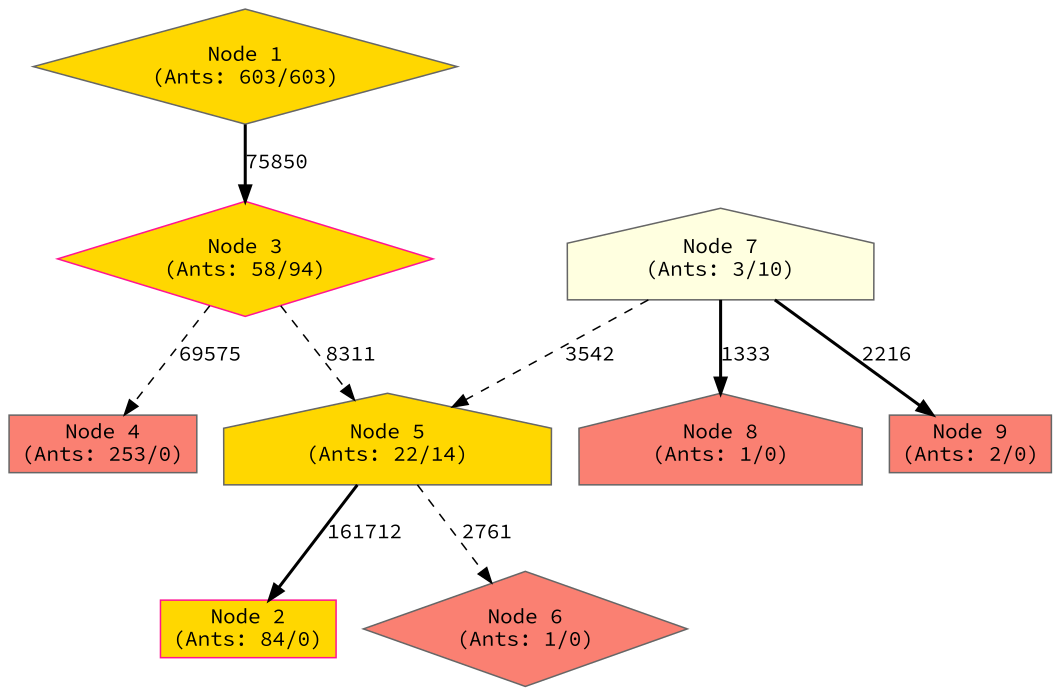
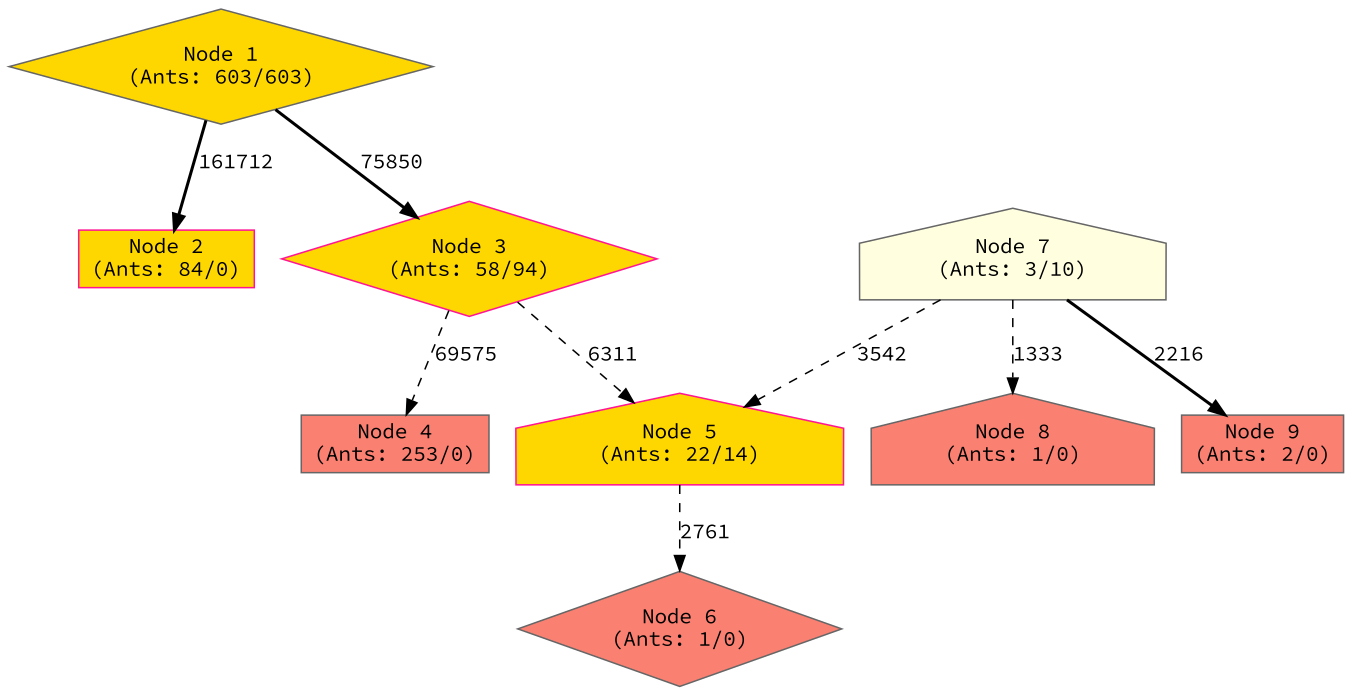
(721, 339) -> (1013, 339)
(351, 355) -> (613, 355)
(388, 444) -> (680, 444)
(318, 536) -> (192, 168)
